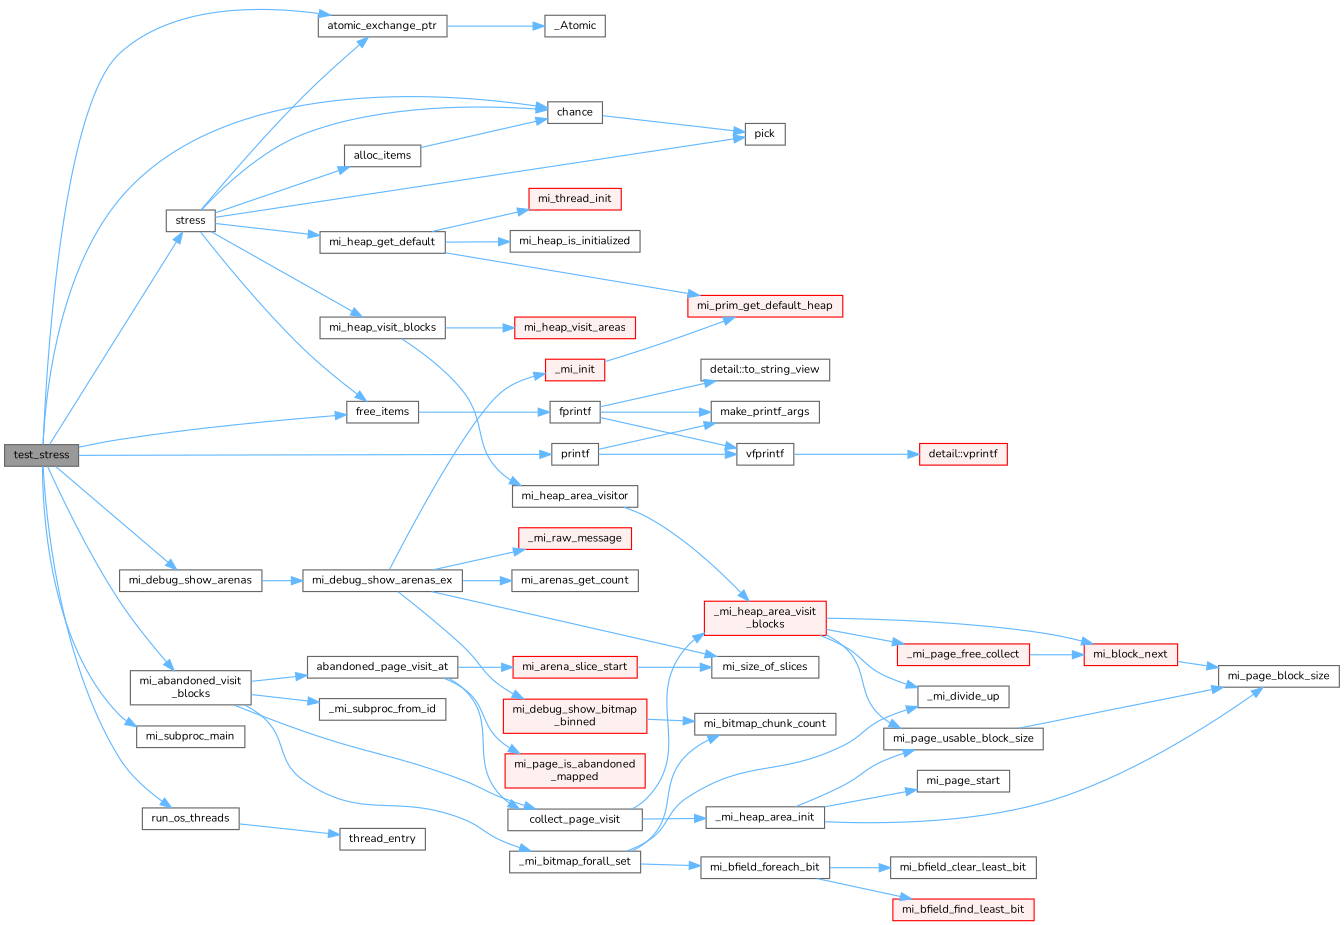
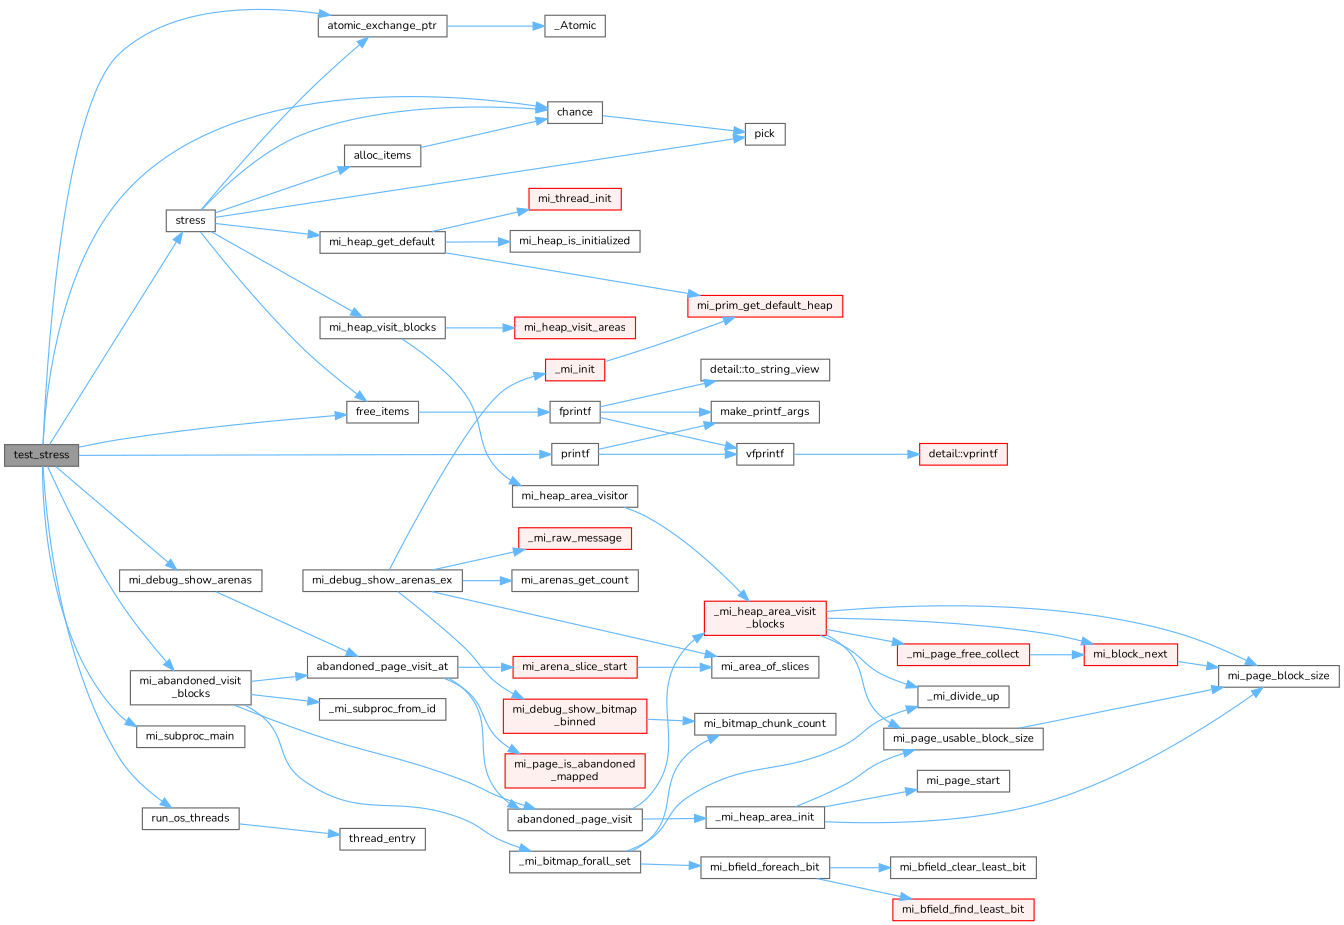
(277, 581) -> (282, 622)
none -> (1040, 609)
(765, 667) -> (765, 667)
(575, 820) -> (575, 820)
